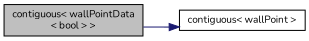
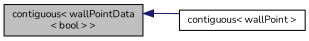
(156, 27) -> (166, 13)
